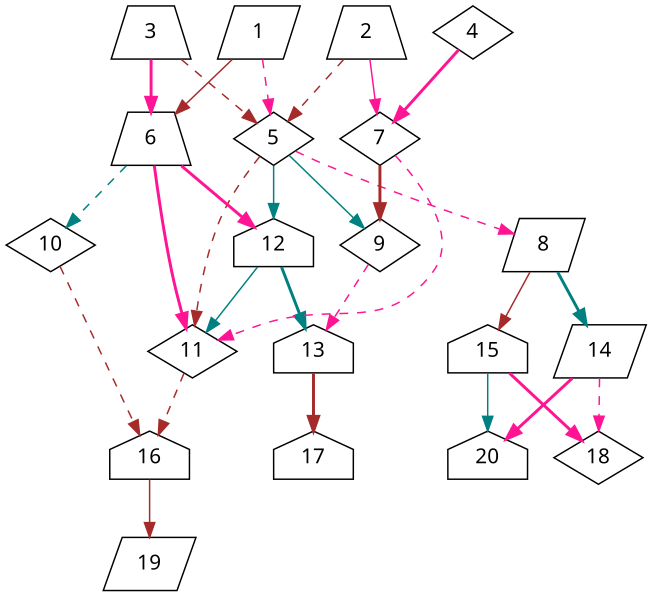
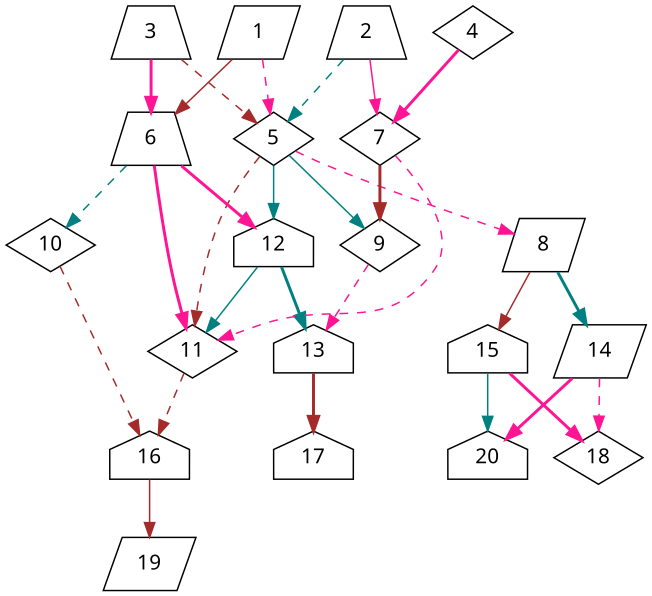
(321, 85) -> (321, 85)
